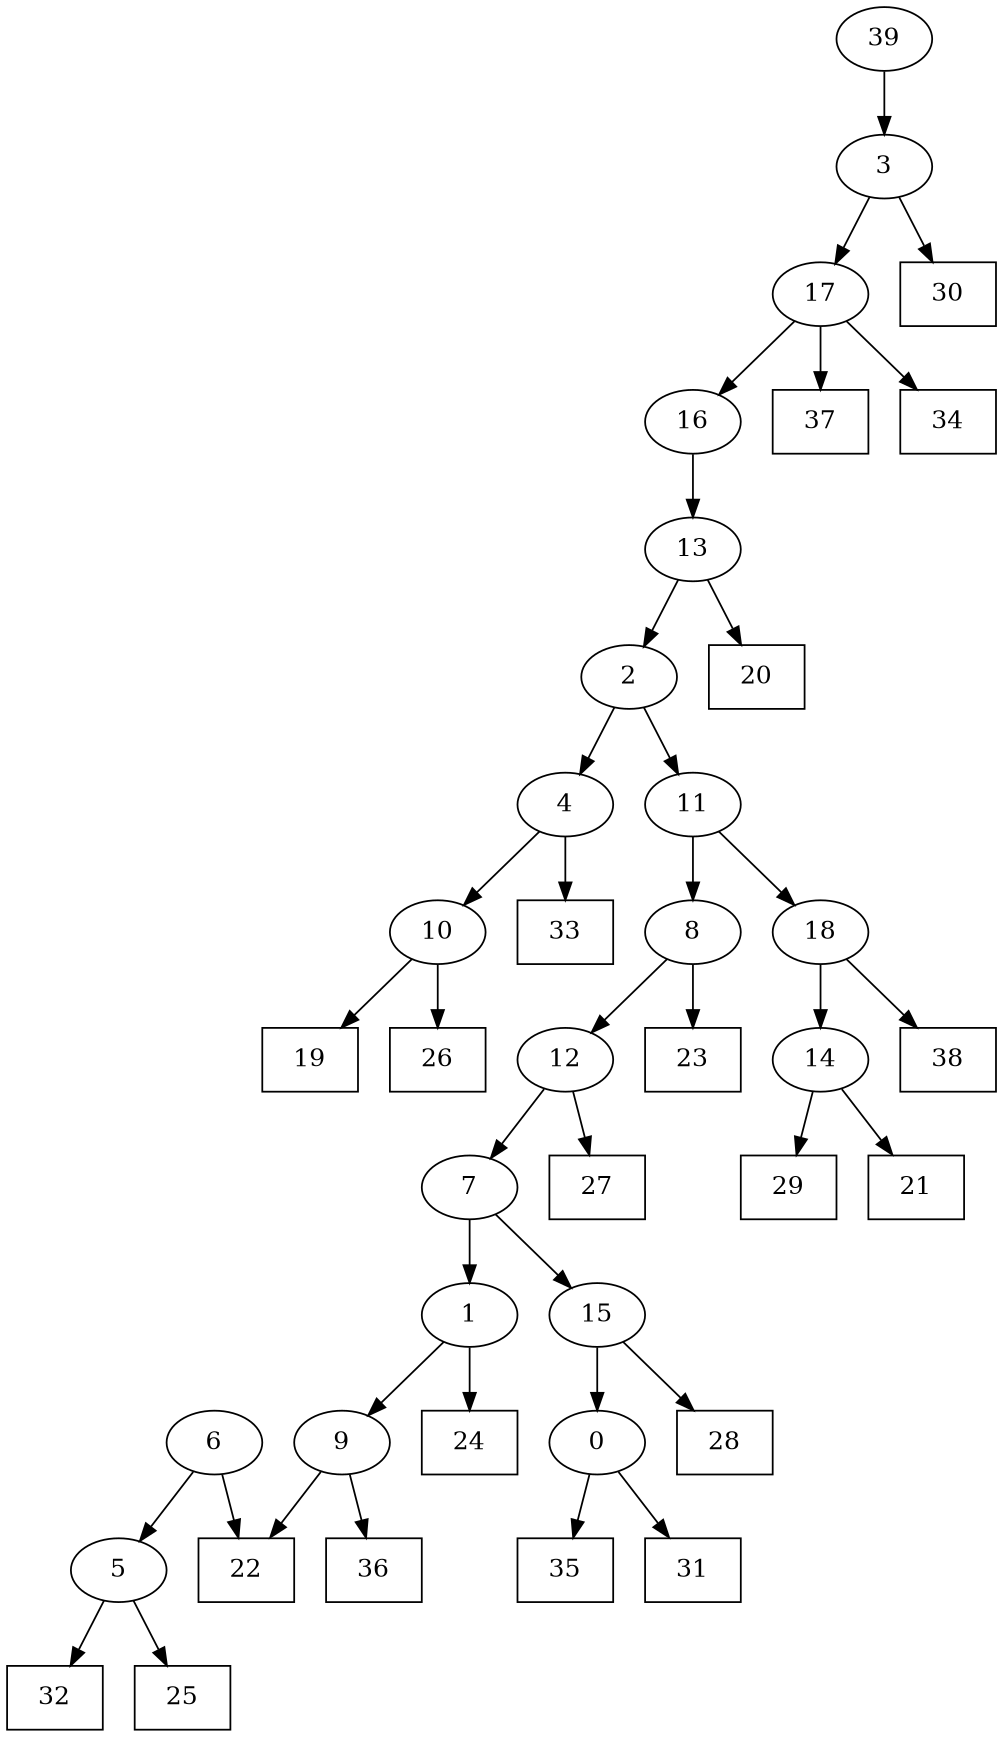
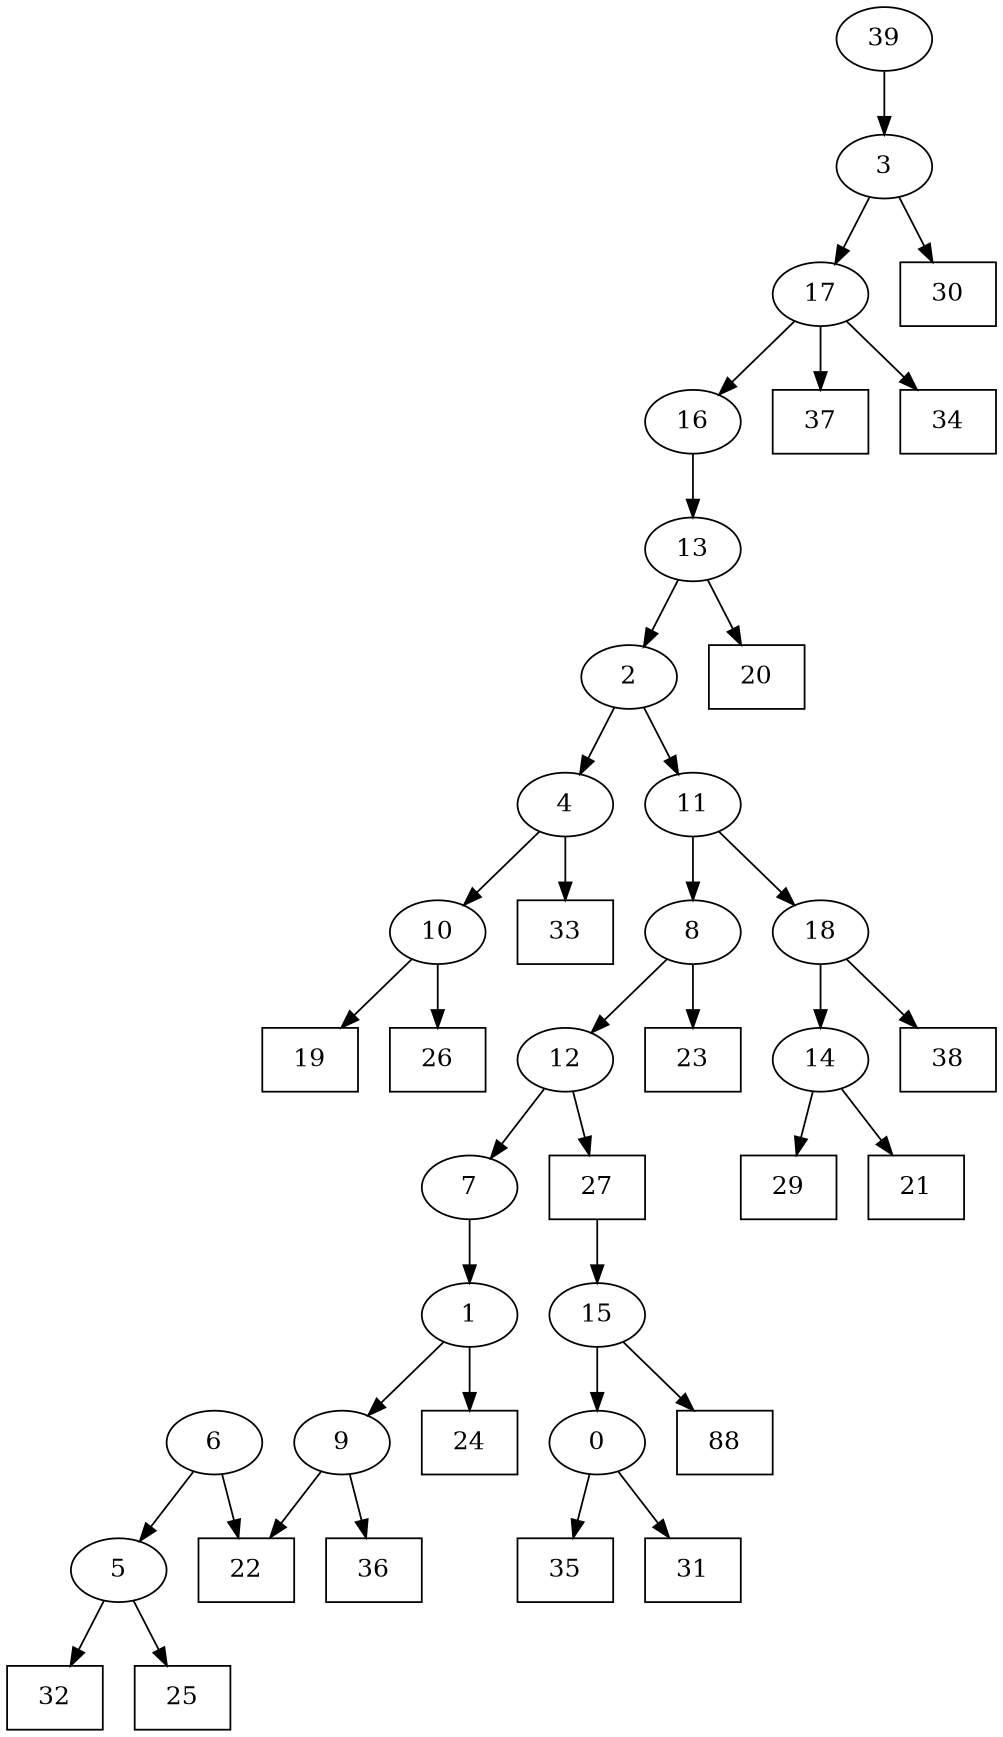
(527, 1245) -> (597, 1242)
(725, 1443) -> (725, 1443)
